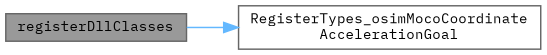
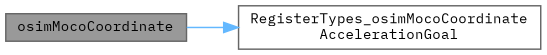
(96, 27) -> (96, 27)
